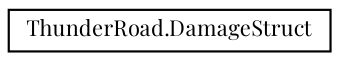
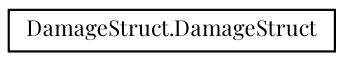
(170, 31) -> (172, 31)
